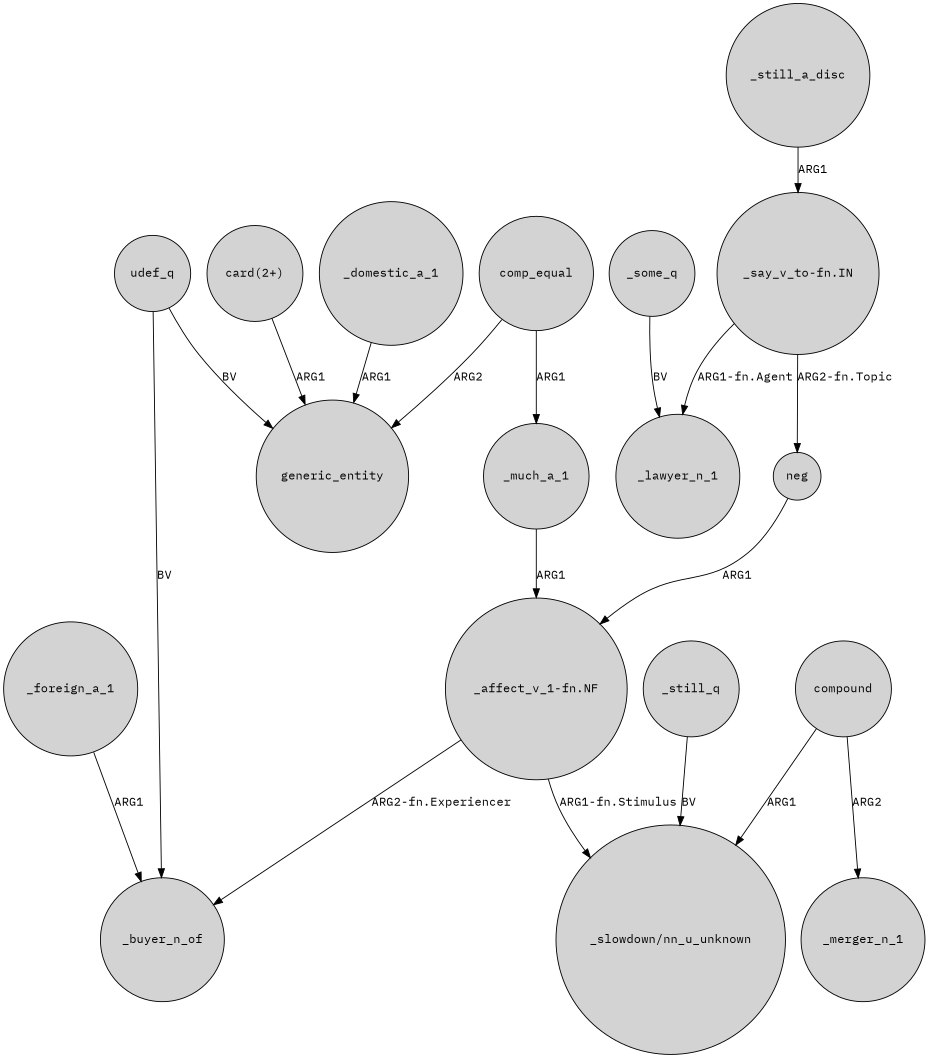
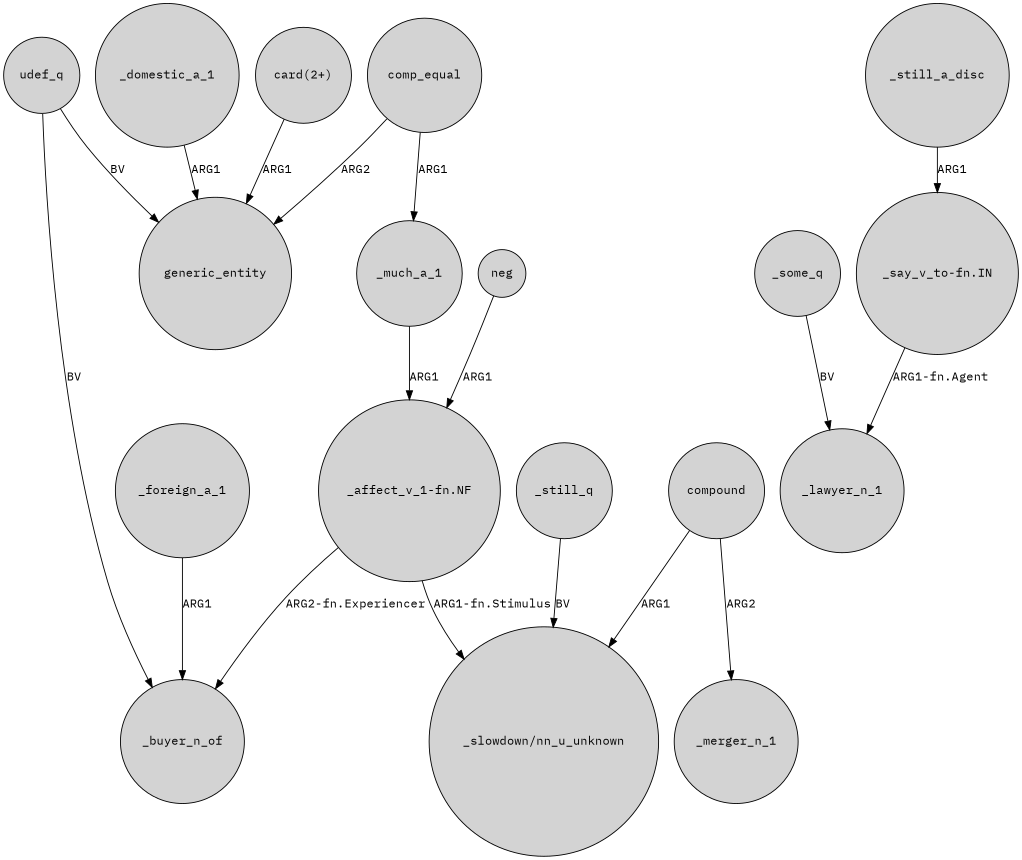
(797, 399) -> none
